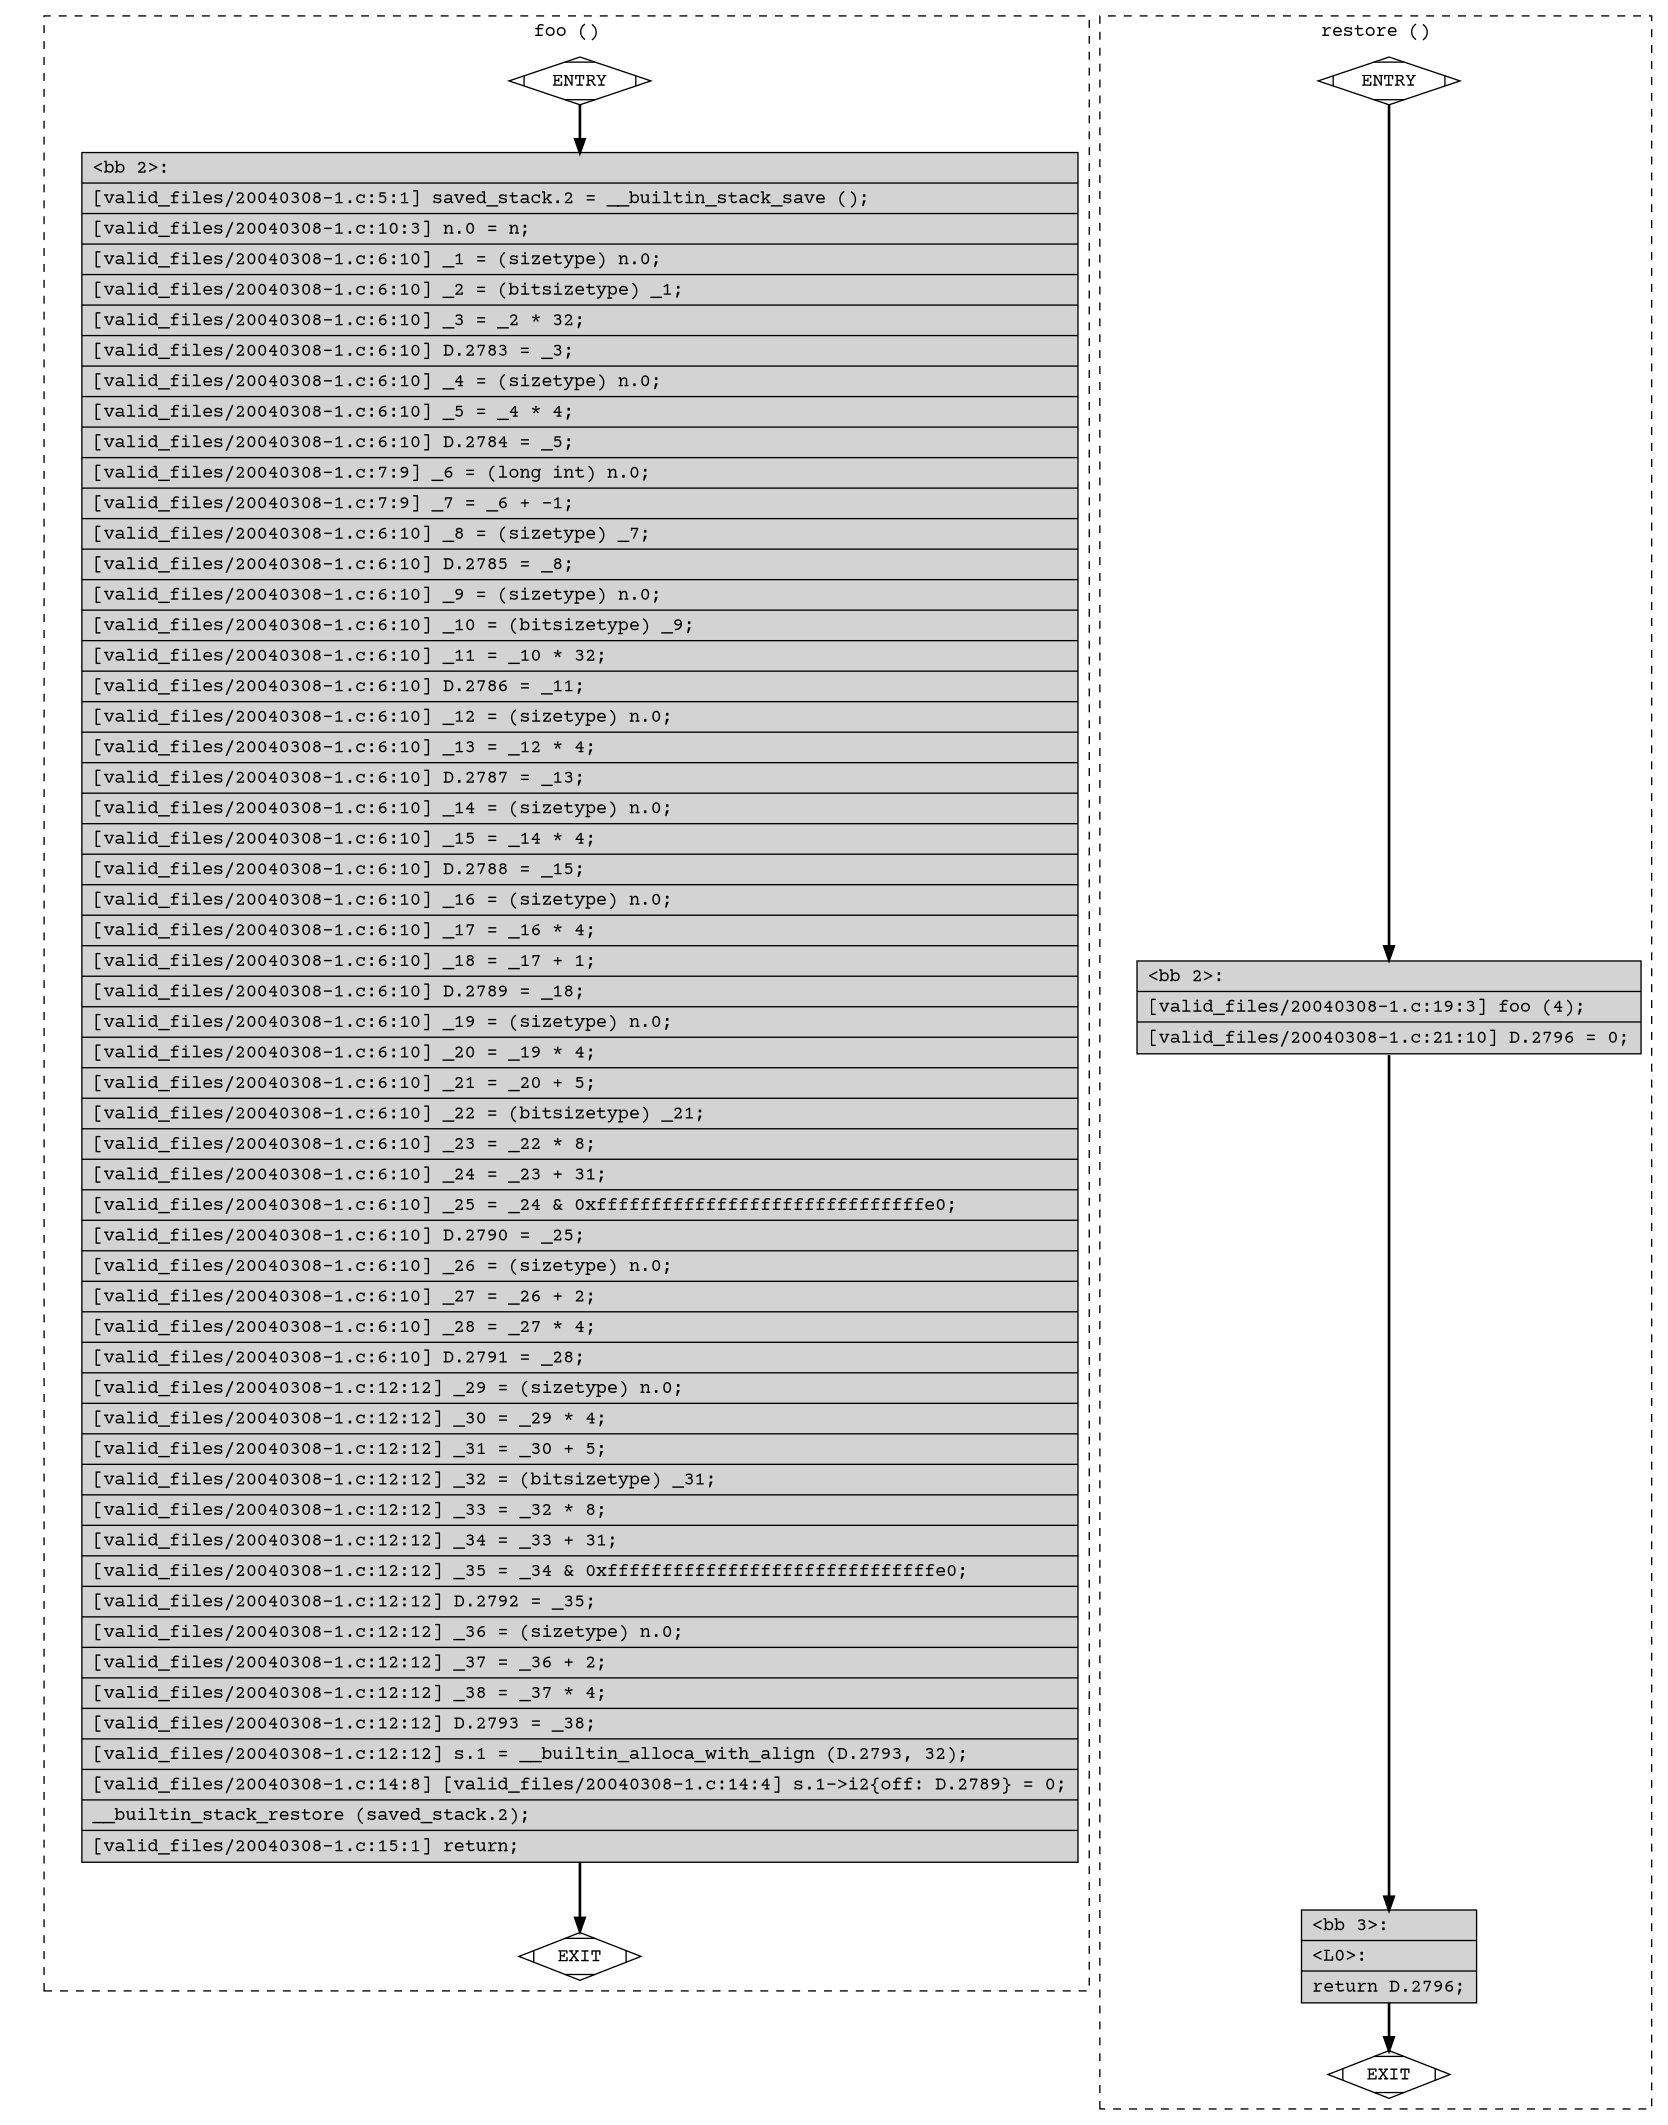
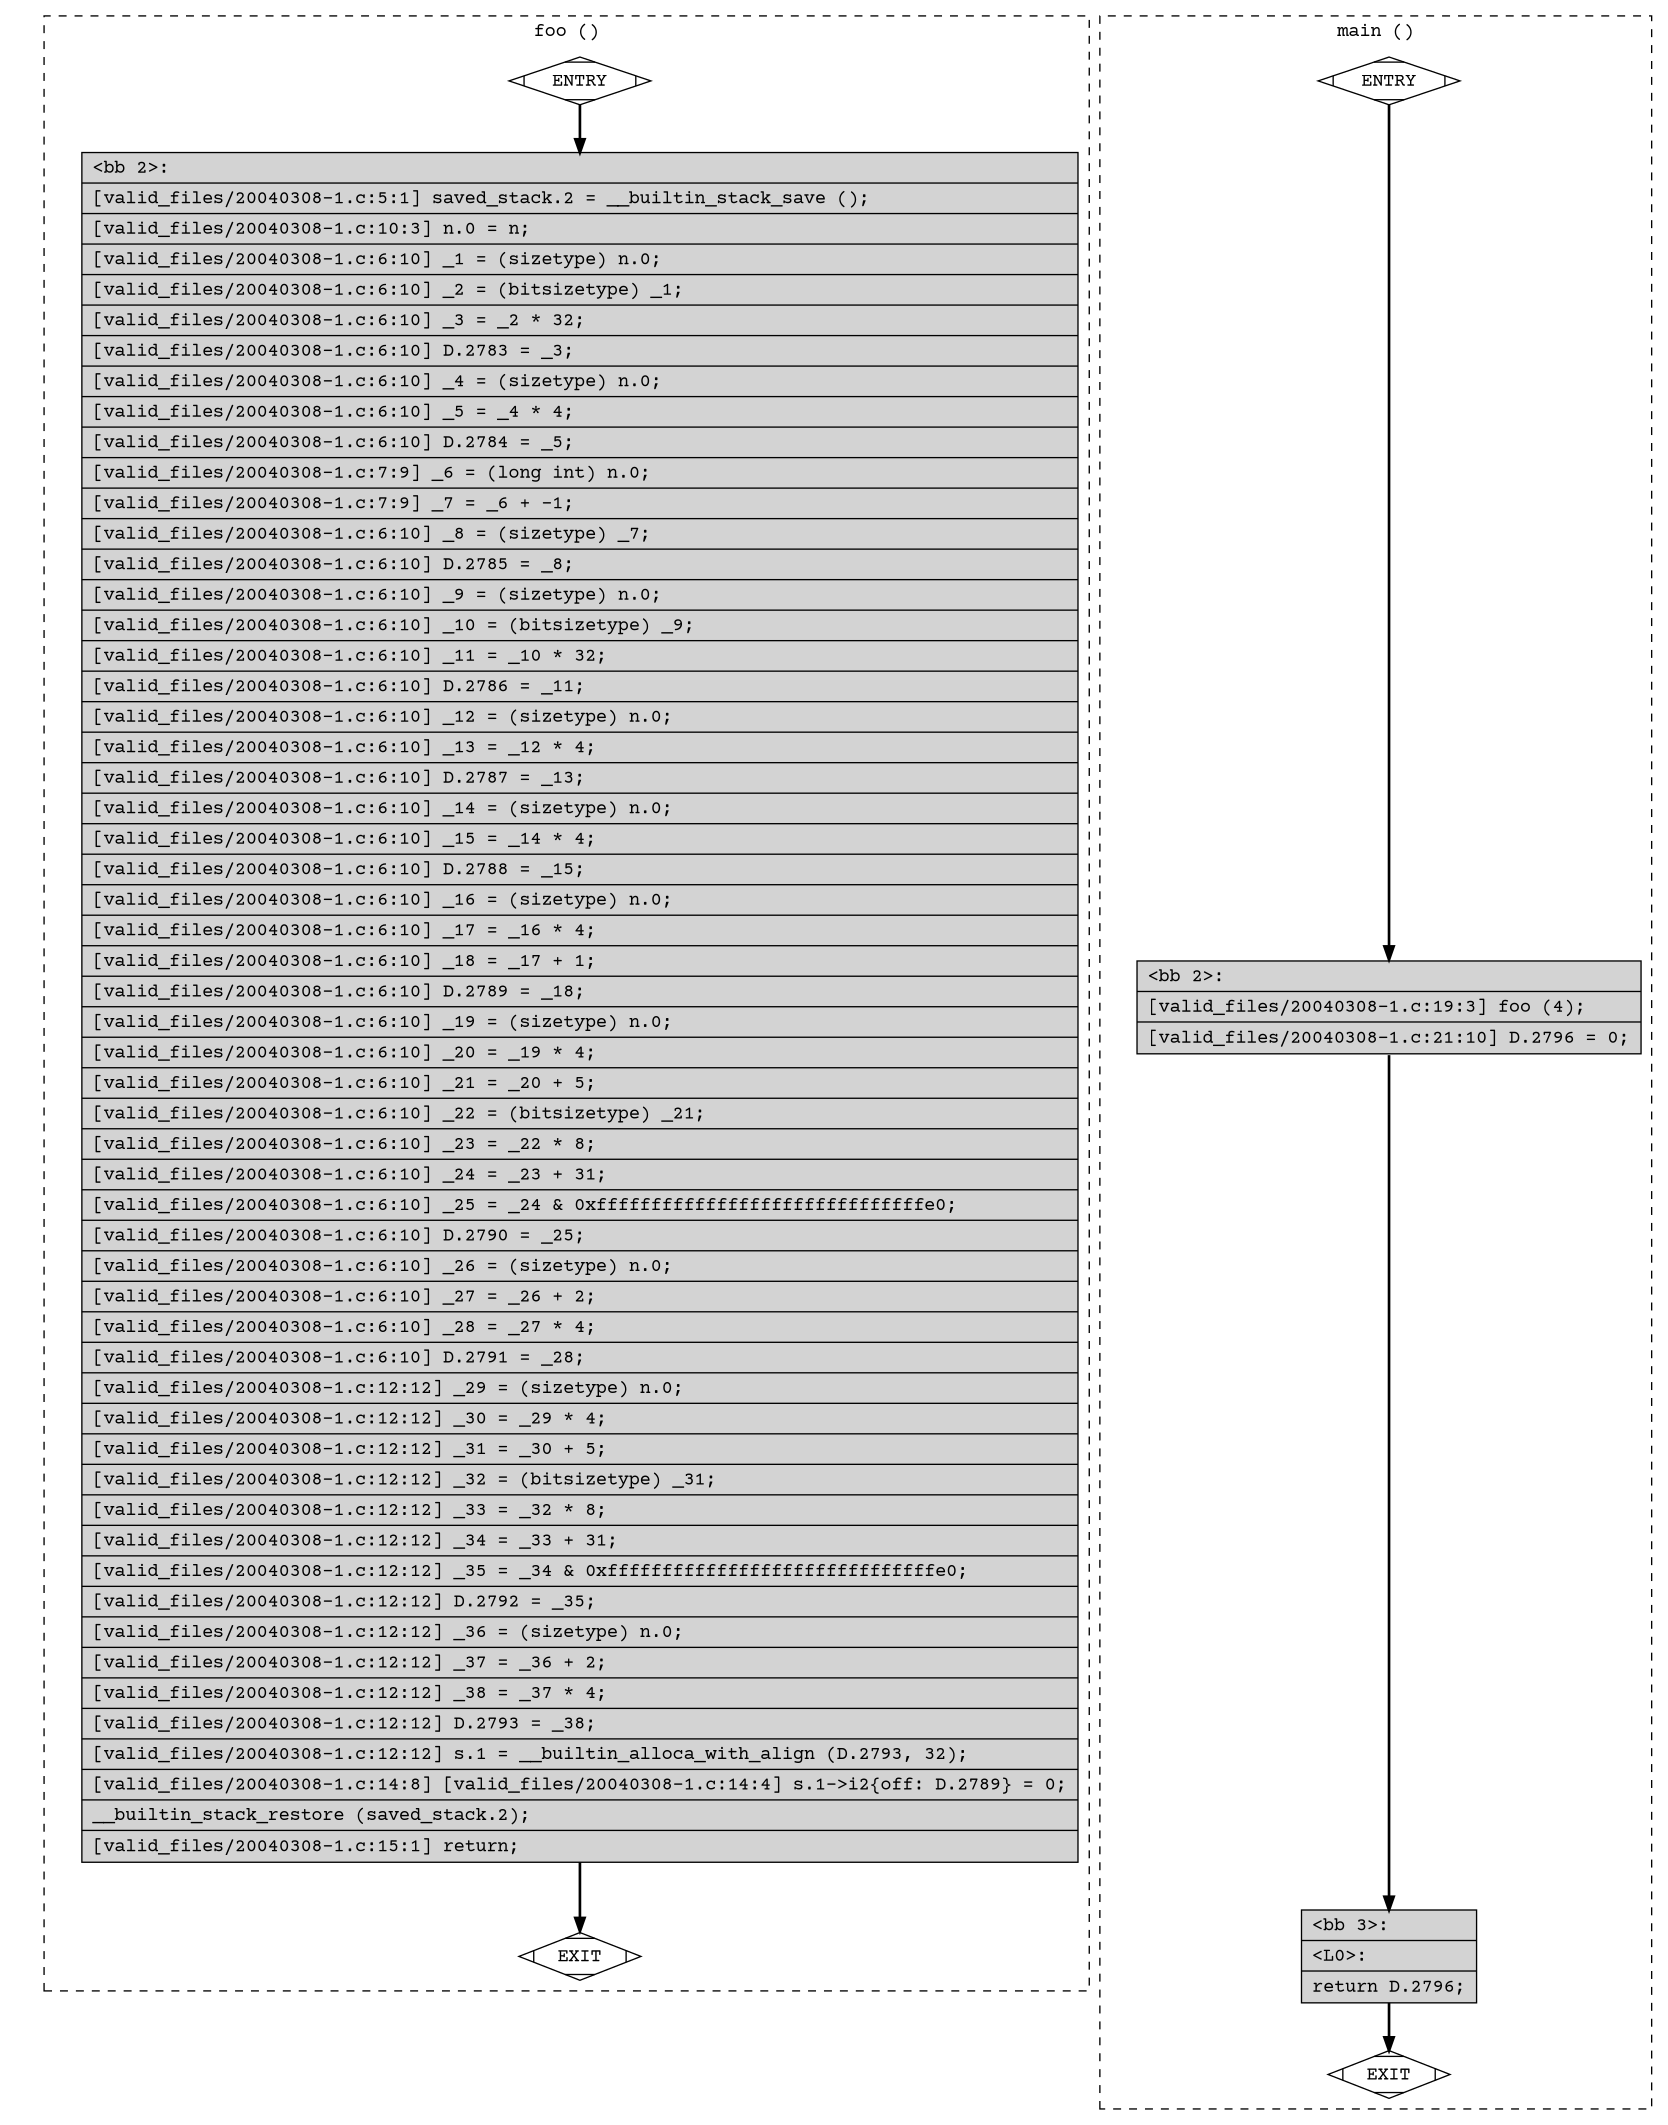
(1376, 31) -> (1376, 31)
